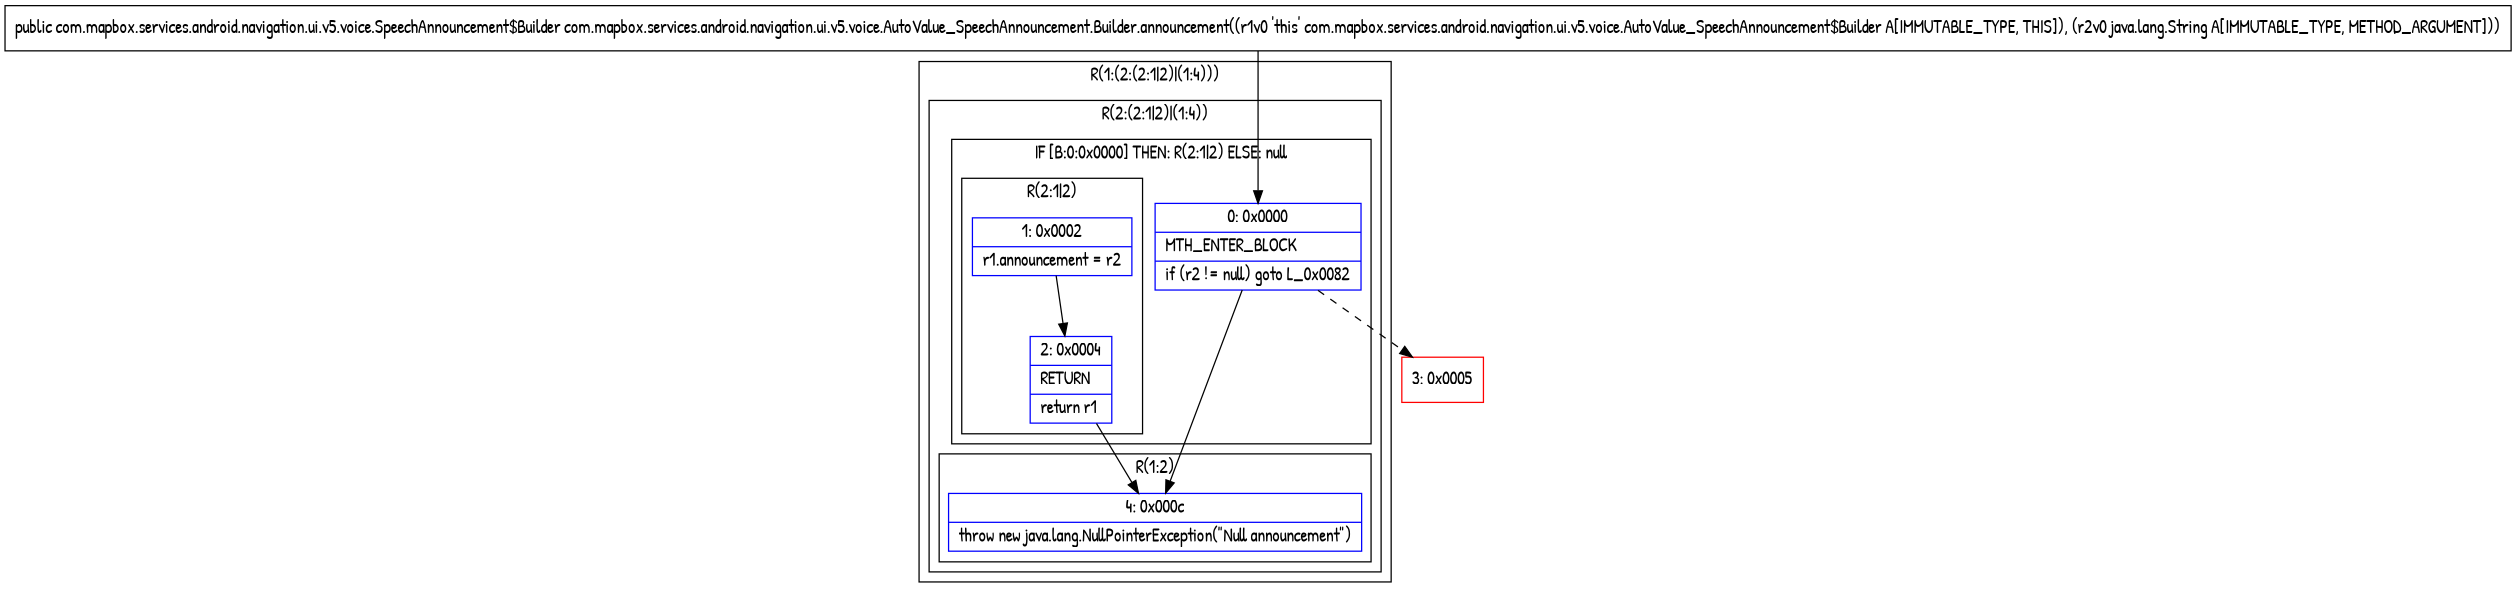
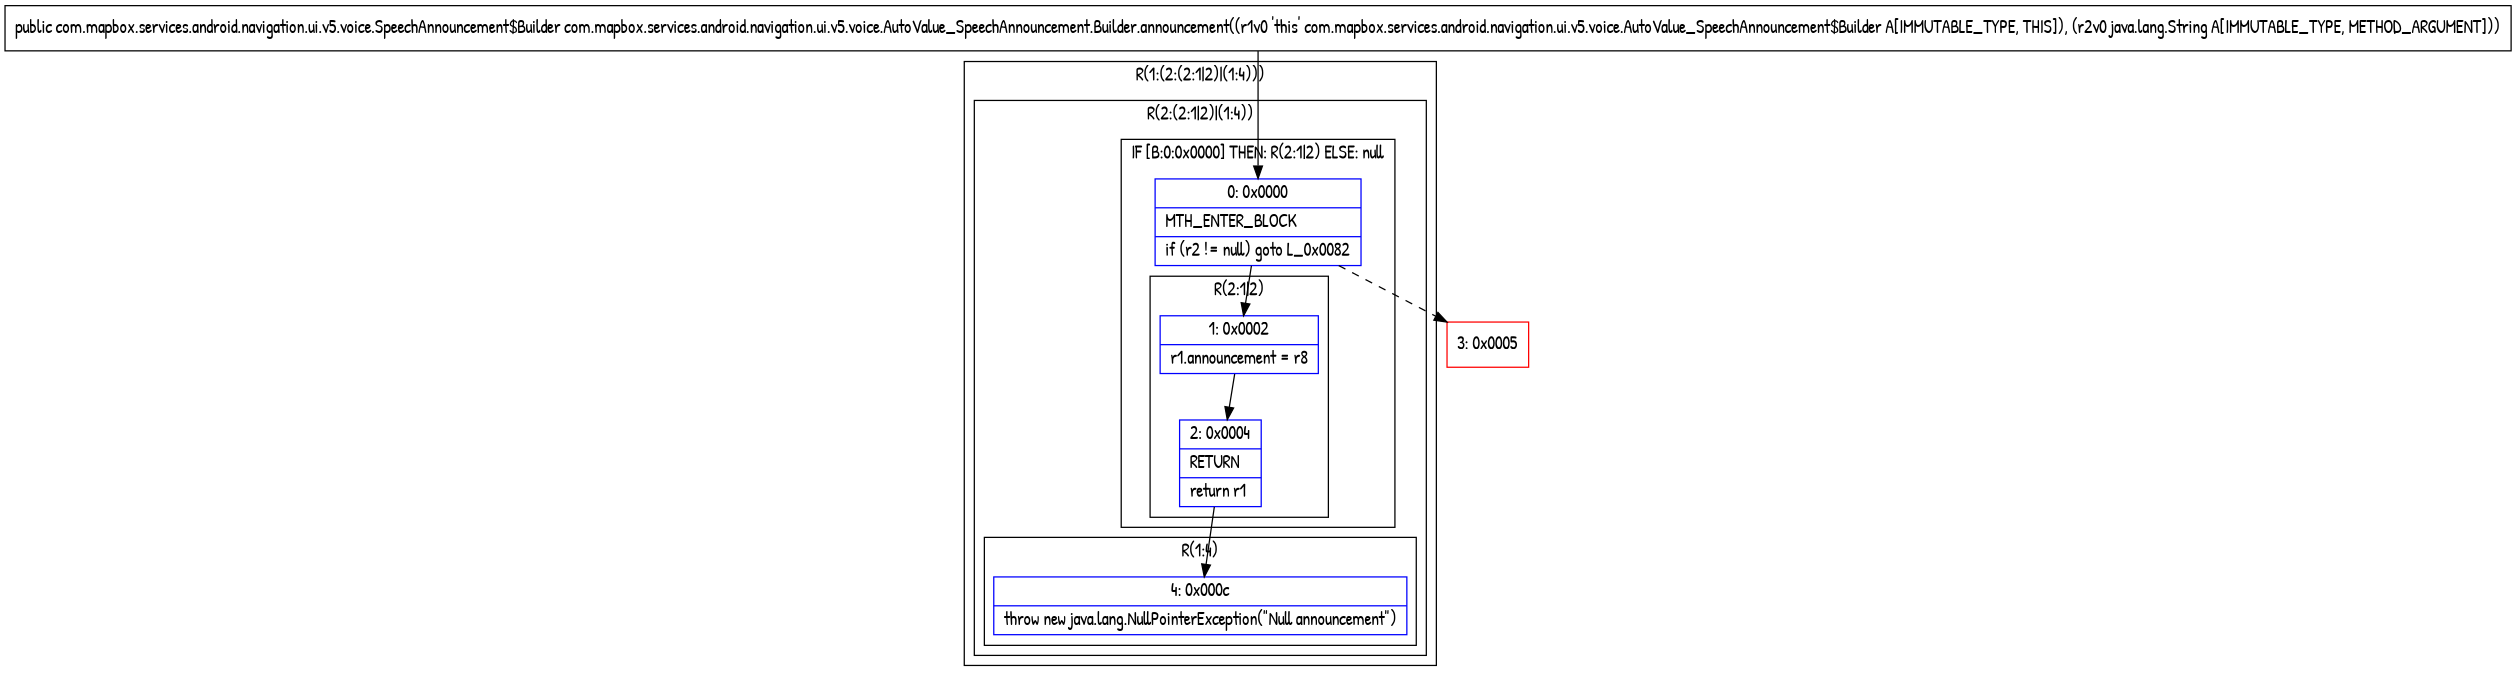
(1052, 261) -> (1239, 358)
(1206, 386) -> (1248, 285)
(1155, 468) -> (1200, 552)
